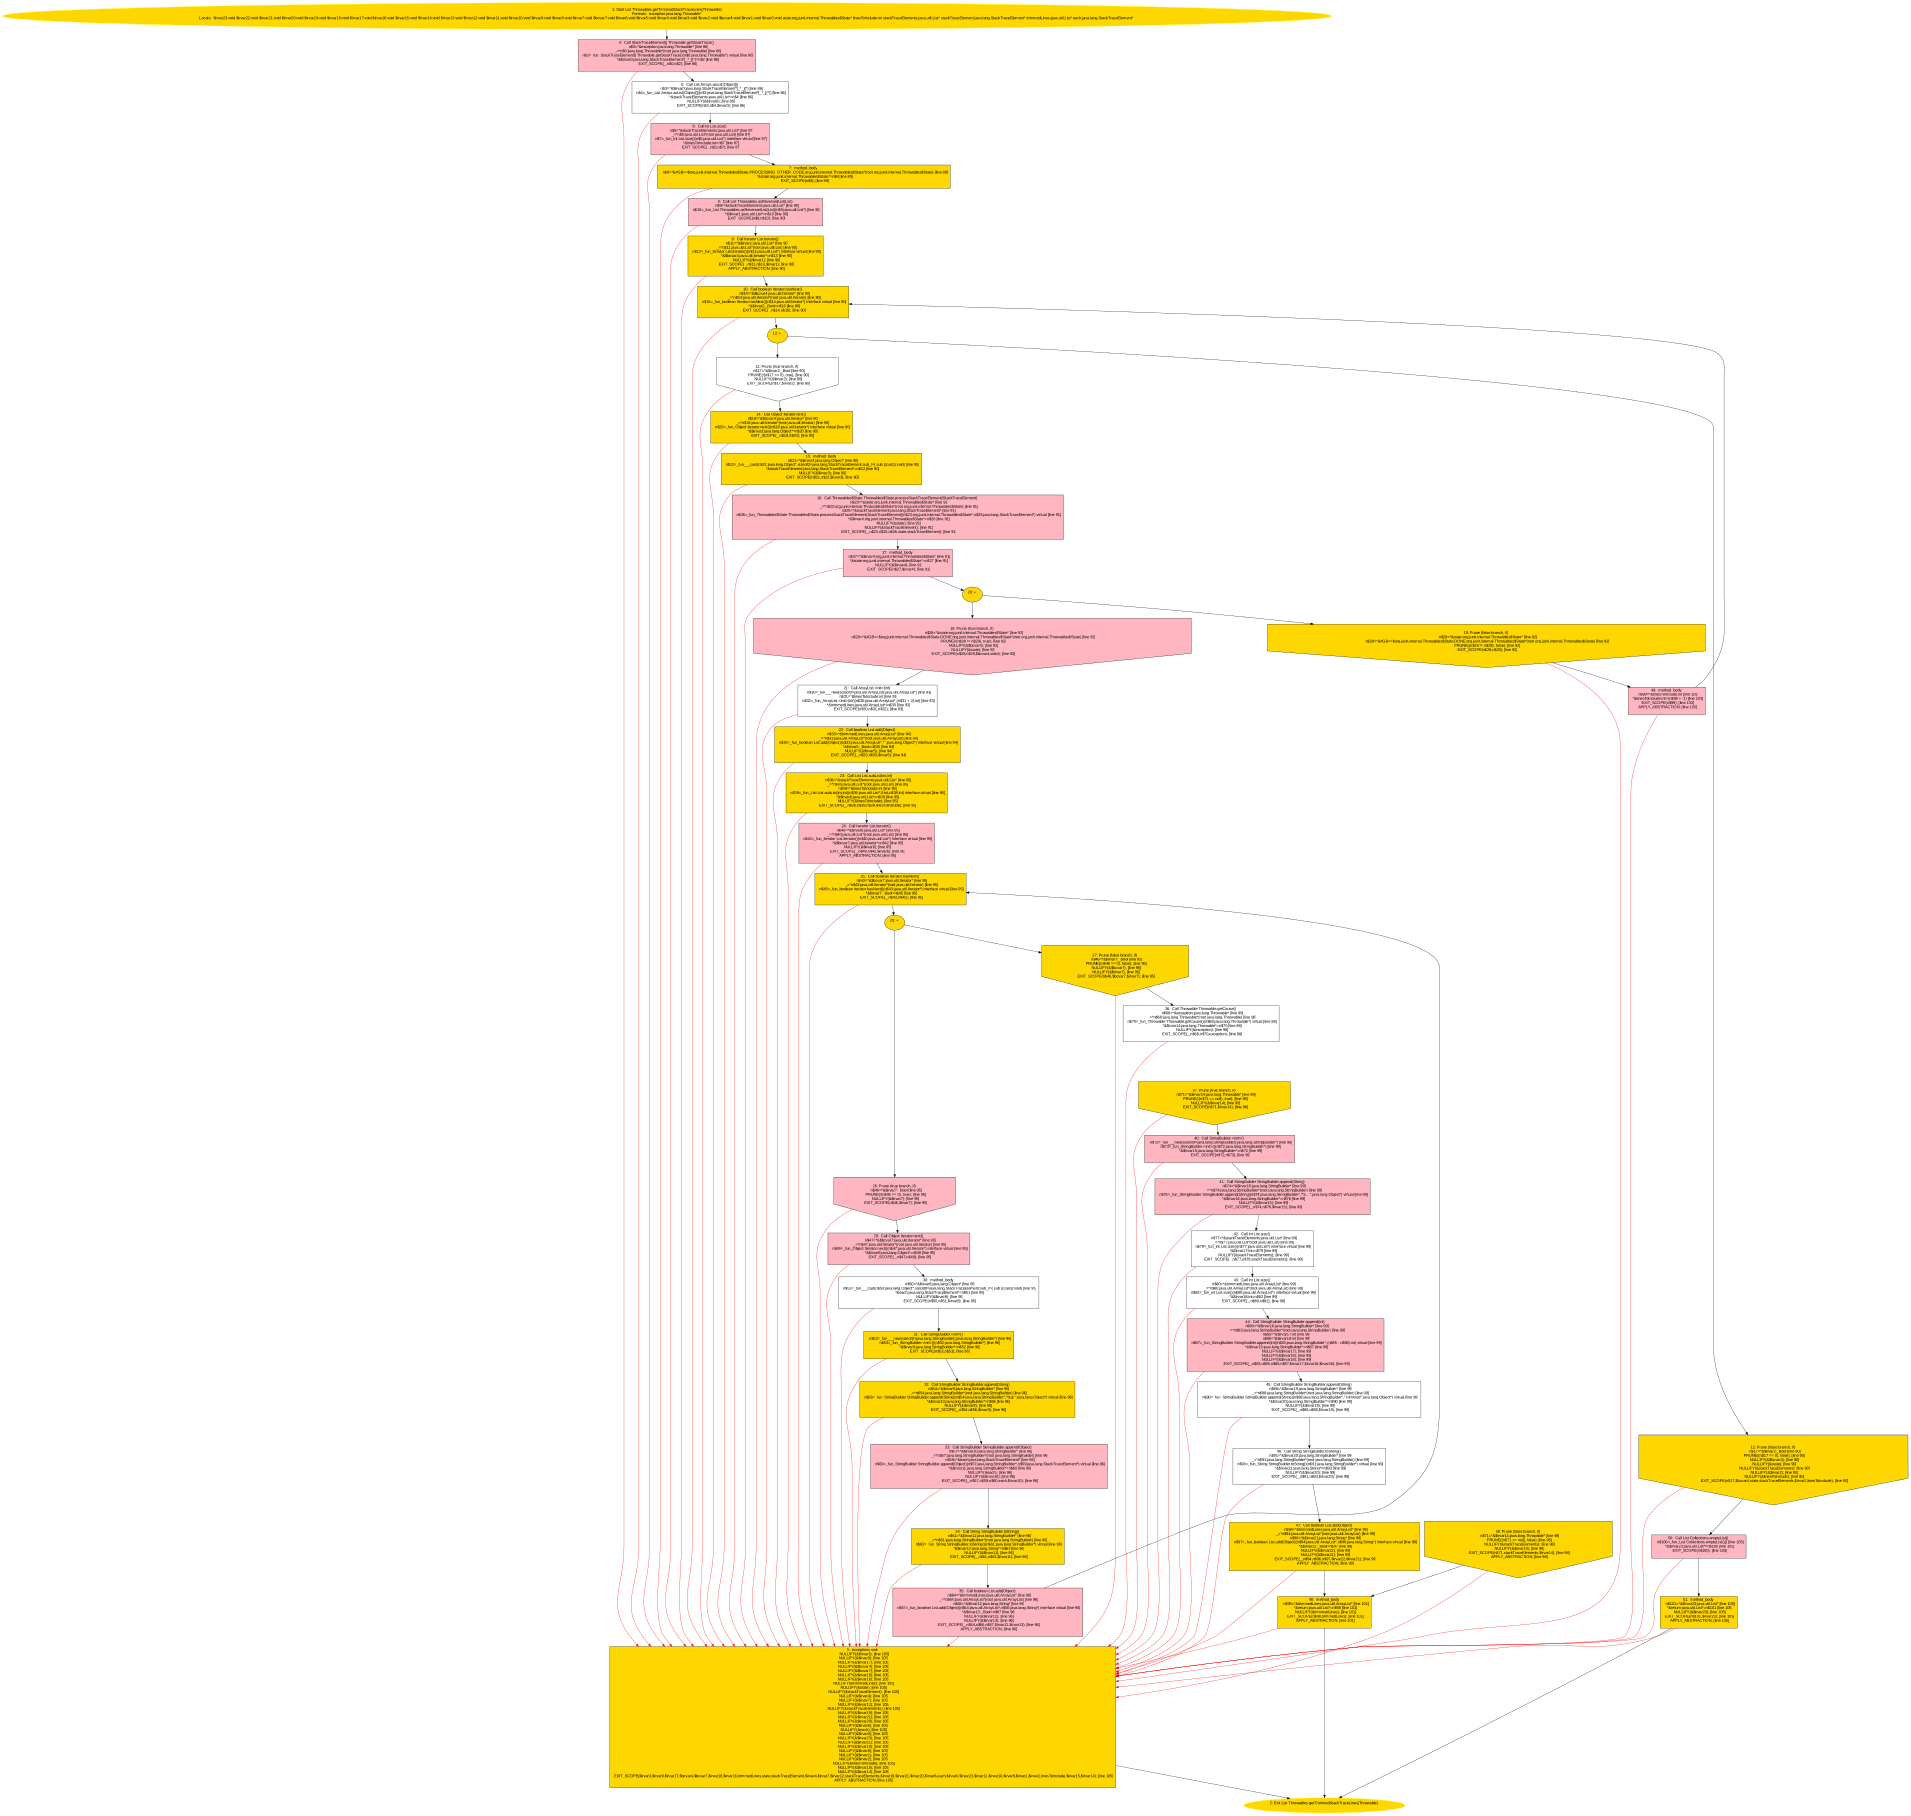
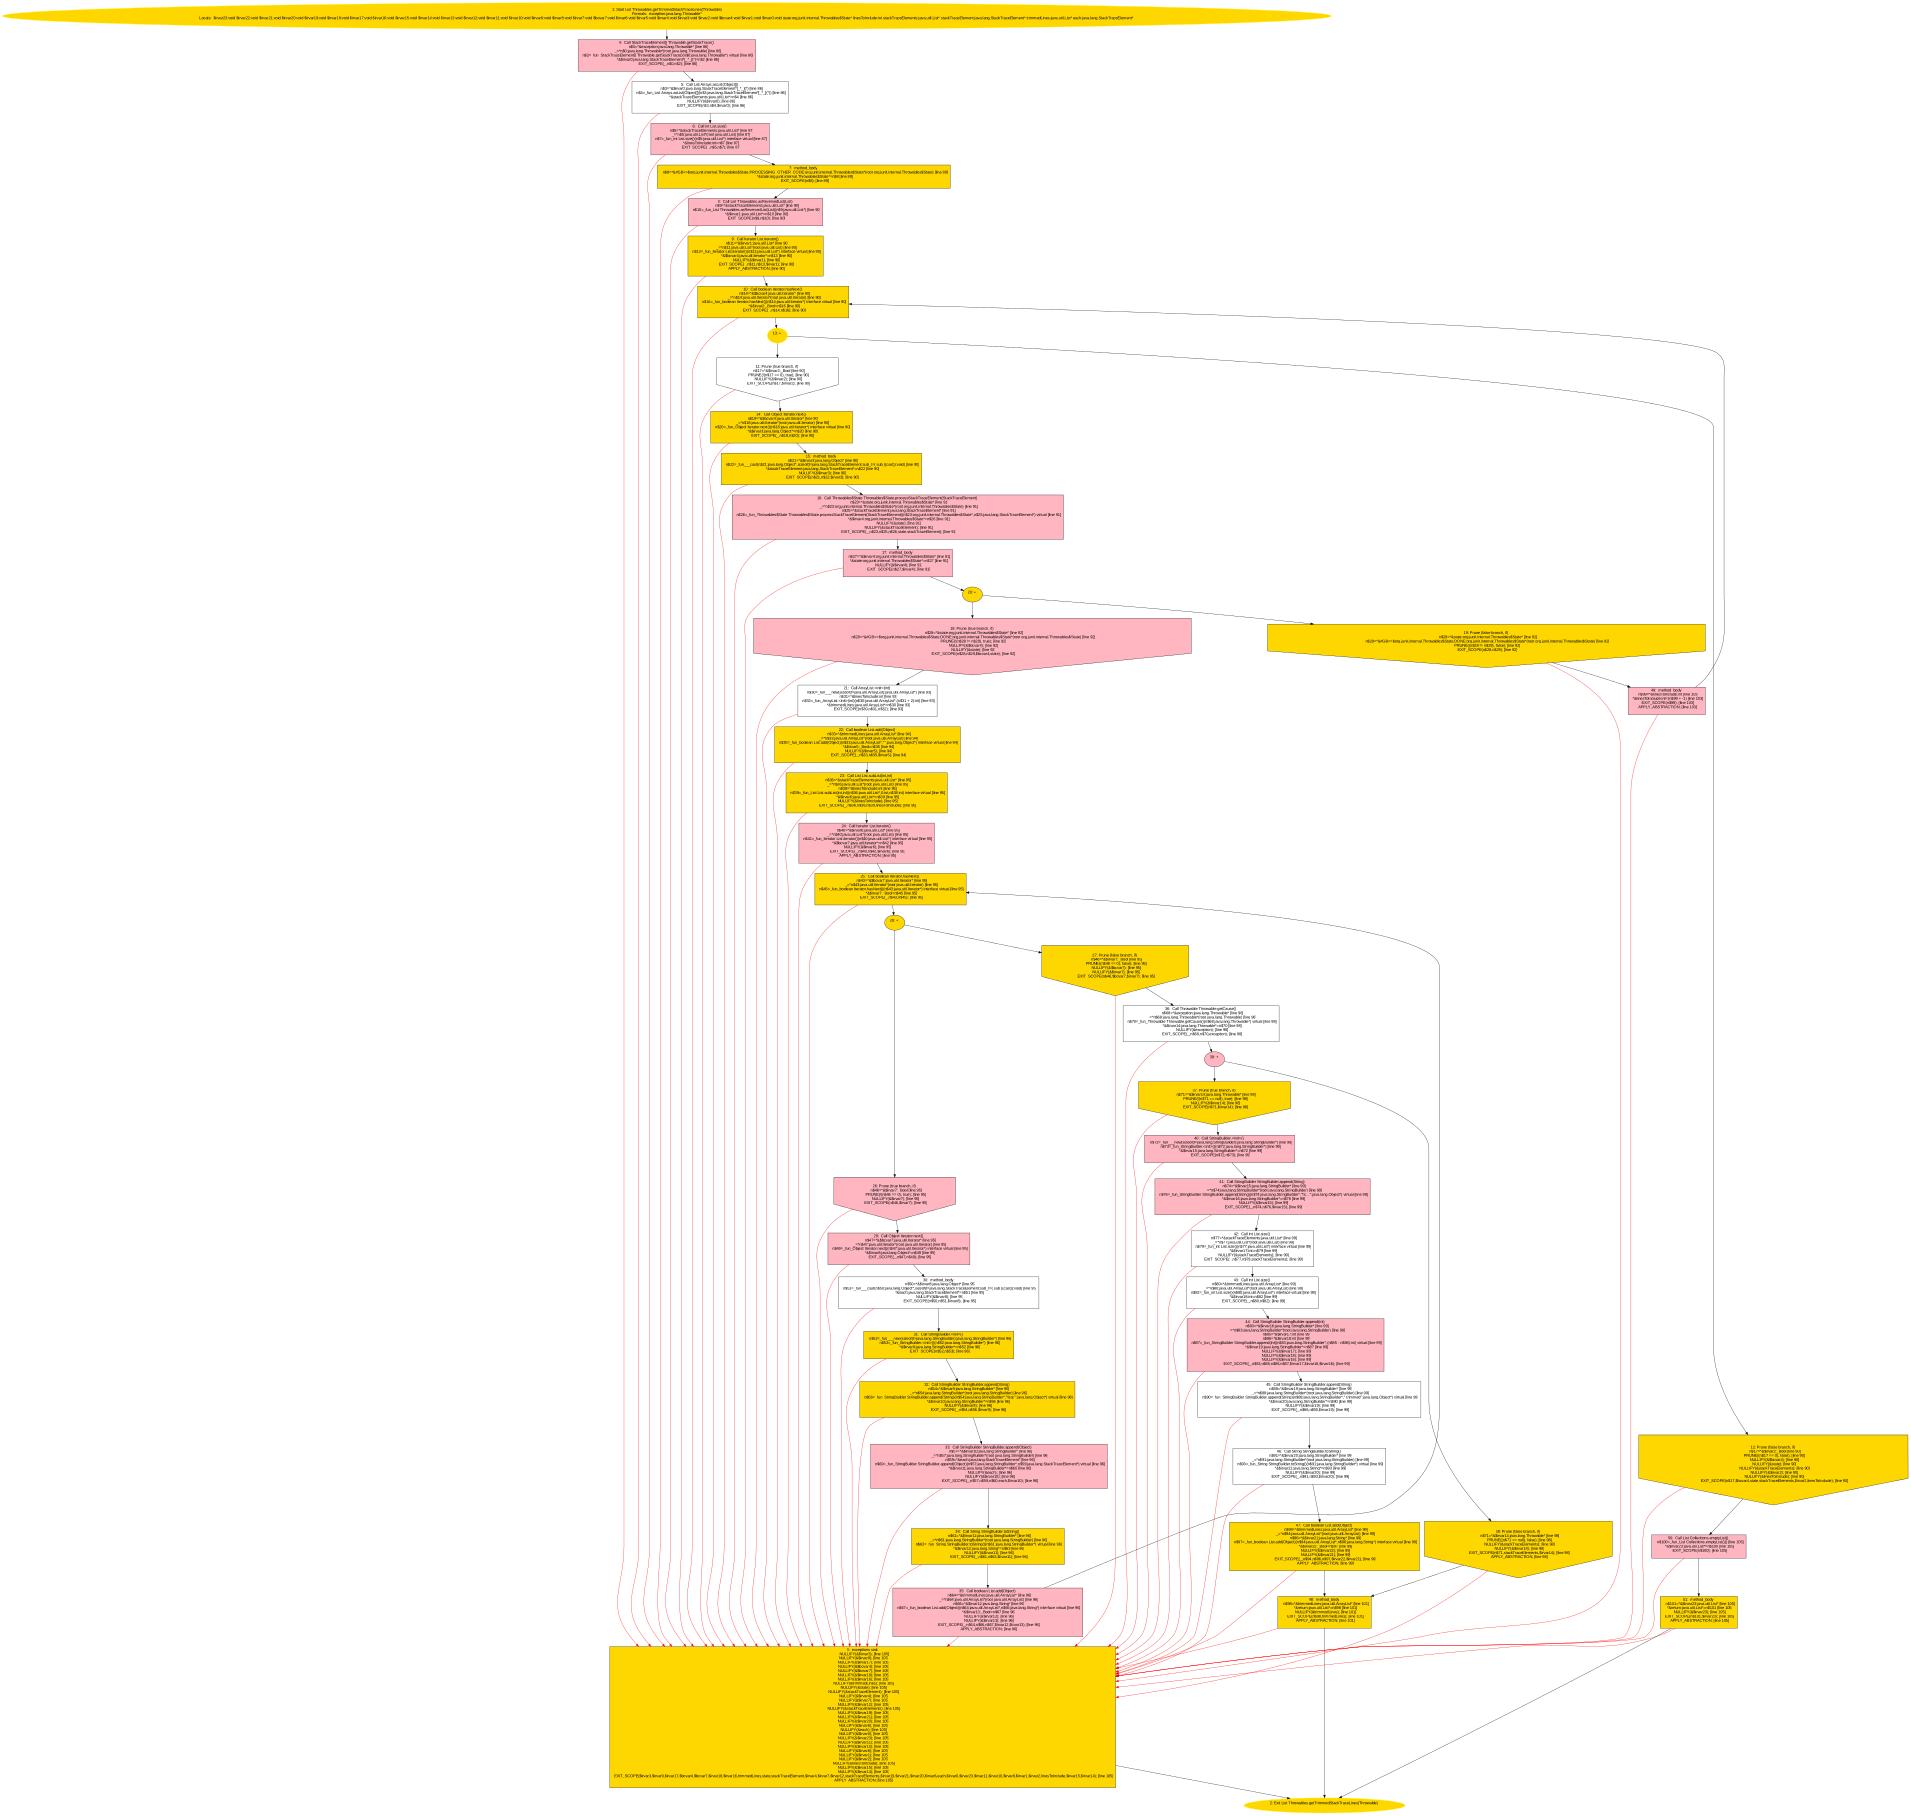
(777, 336) -> (777, 336)
none -> (1215, 1059)
